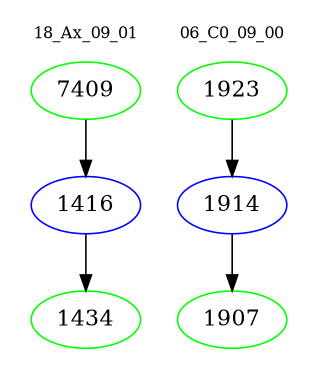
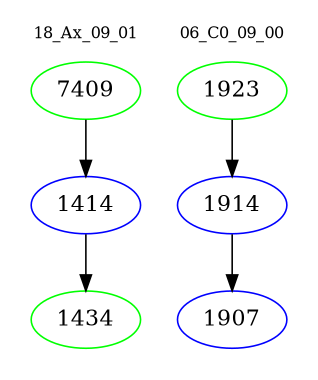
(86, 205) -> (86, 205)
(232, 320) -> (232, 320)
